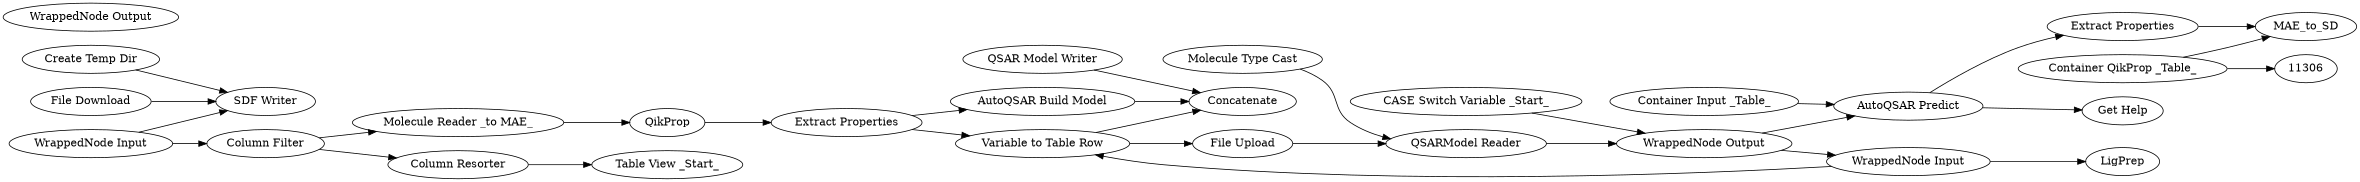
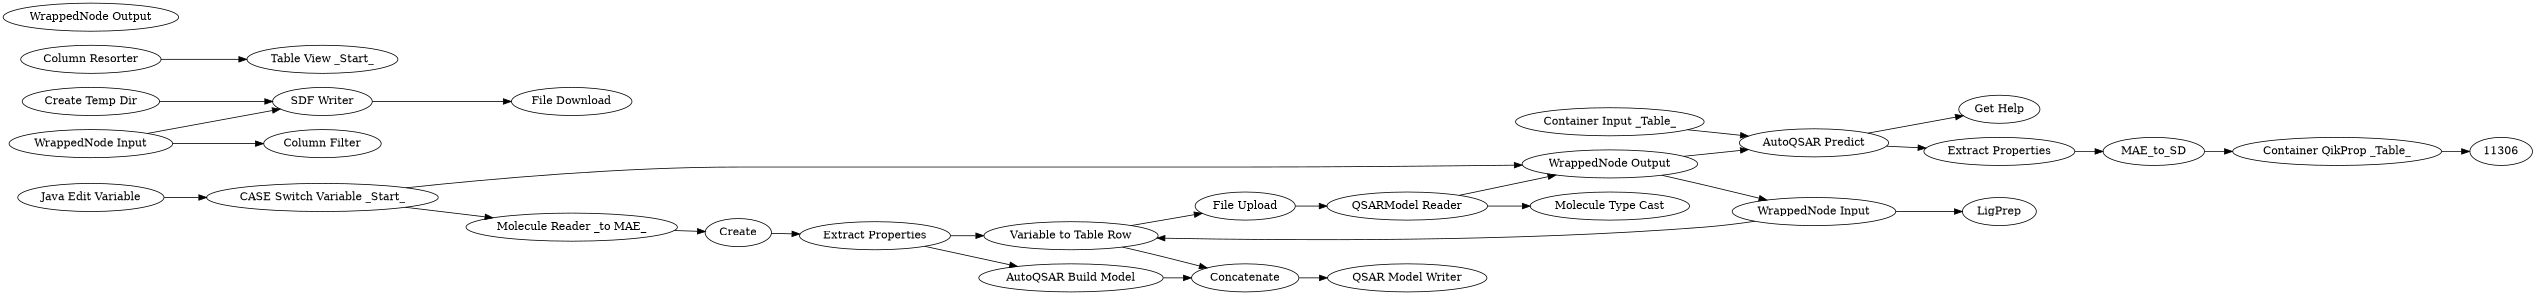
(2223, 49) -> (2215, 151)
(1143, 81) -> (1309, 278)
(180, 101) -> (438, 101)
(1338, 107) -> (1505, 206)
(667, 123) -> (738, 233)
(344, 135) -> (445, 212)
(354, 153) -> none
none -> (91, 197)
